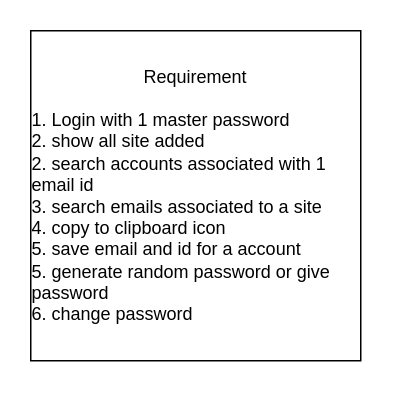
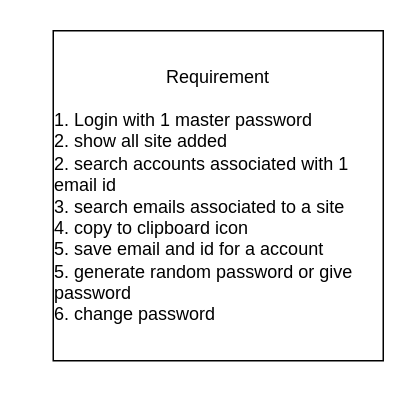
(196, 196) -> (218, 196)
